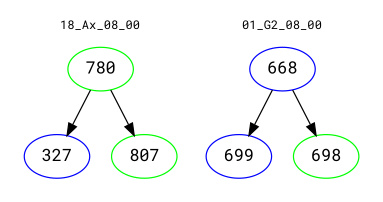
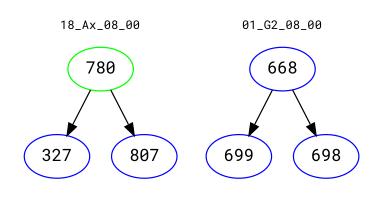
(144, 156) -> (144, 156)
(326, 156) -> (326, 156)
